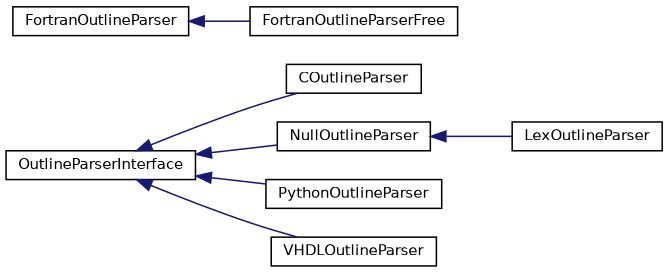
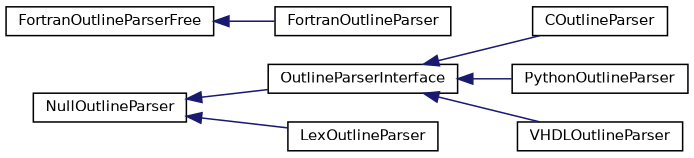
(227, 21) -> (252, 21)
(244, 149) -> (235, 93)
